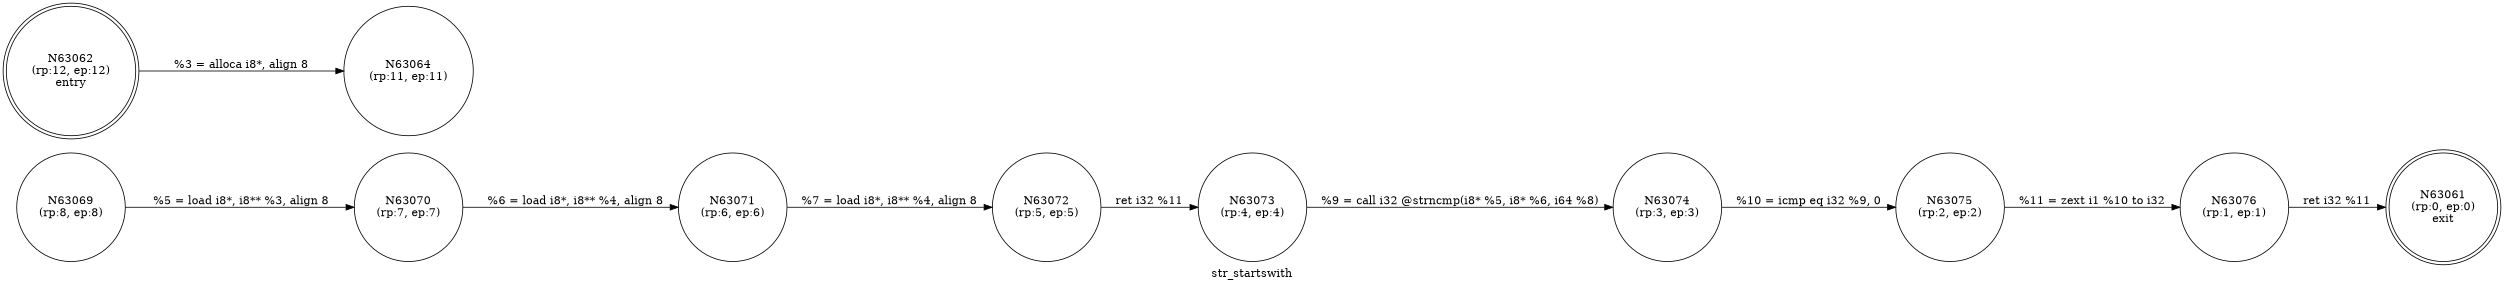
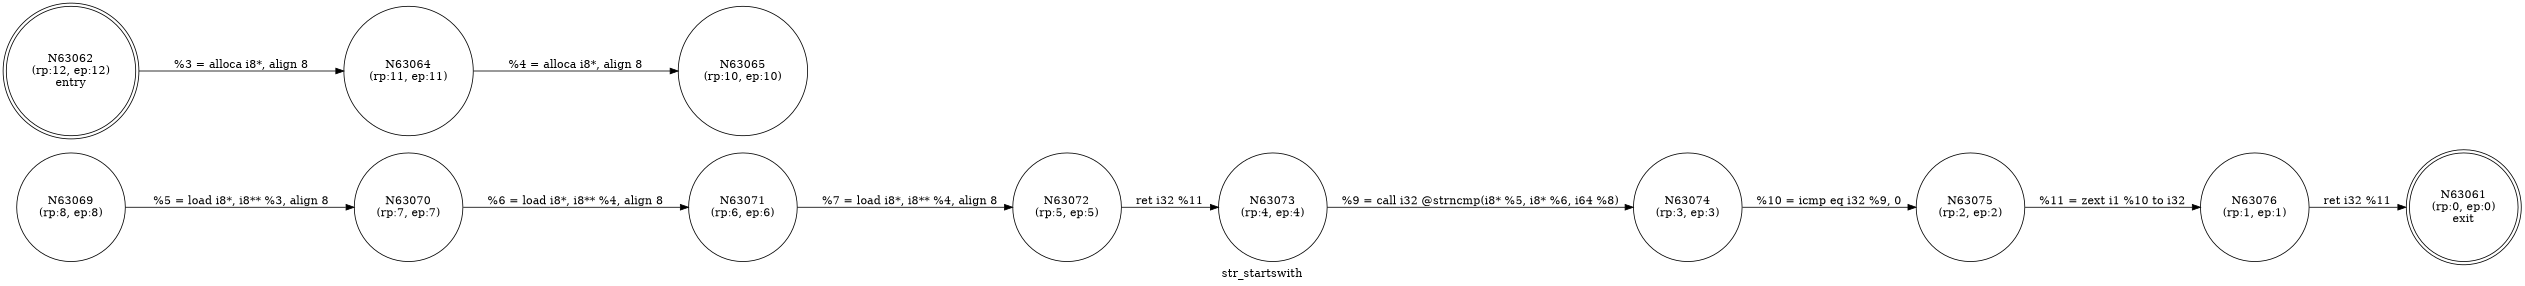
none -> (743, 71)
